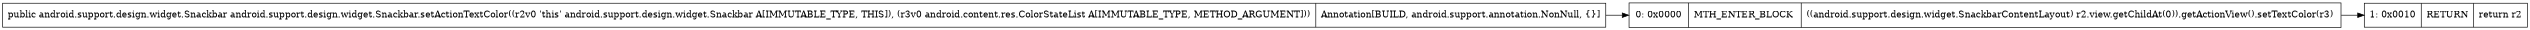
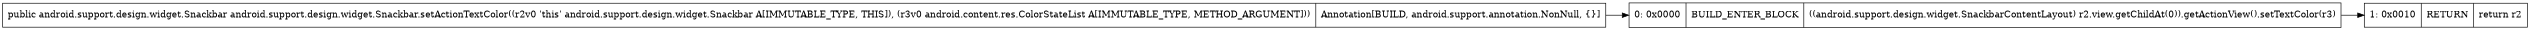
(1744, 15) -> (1745, 15)
